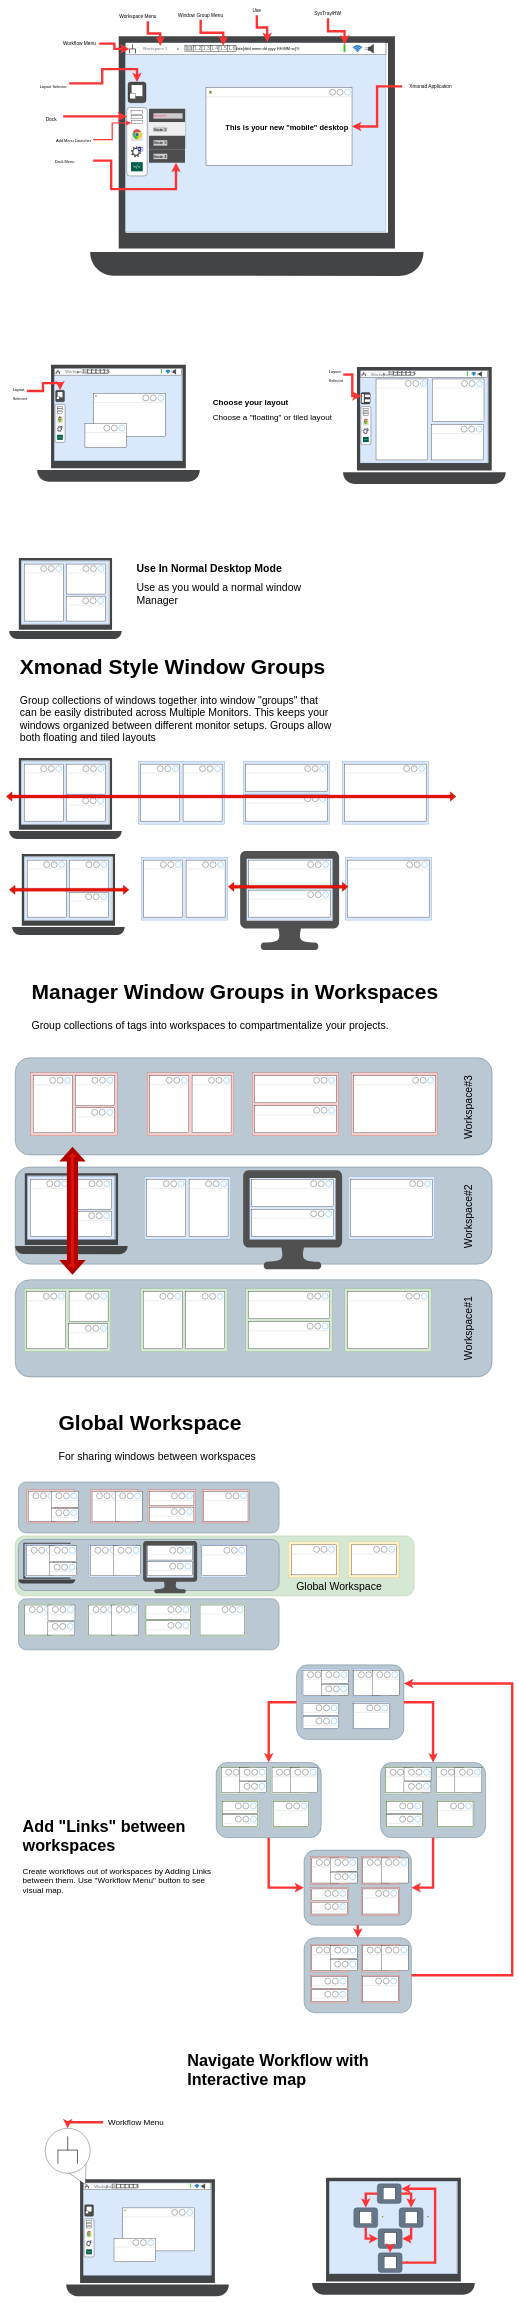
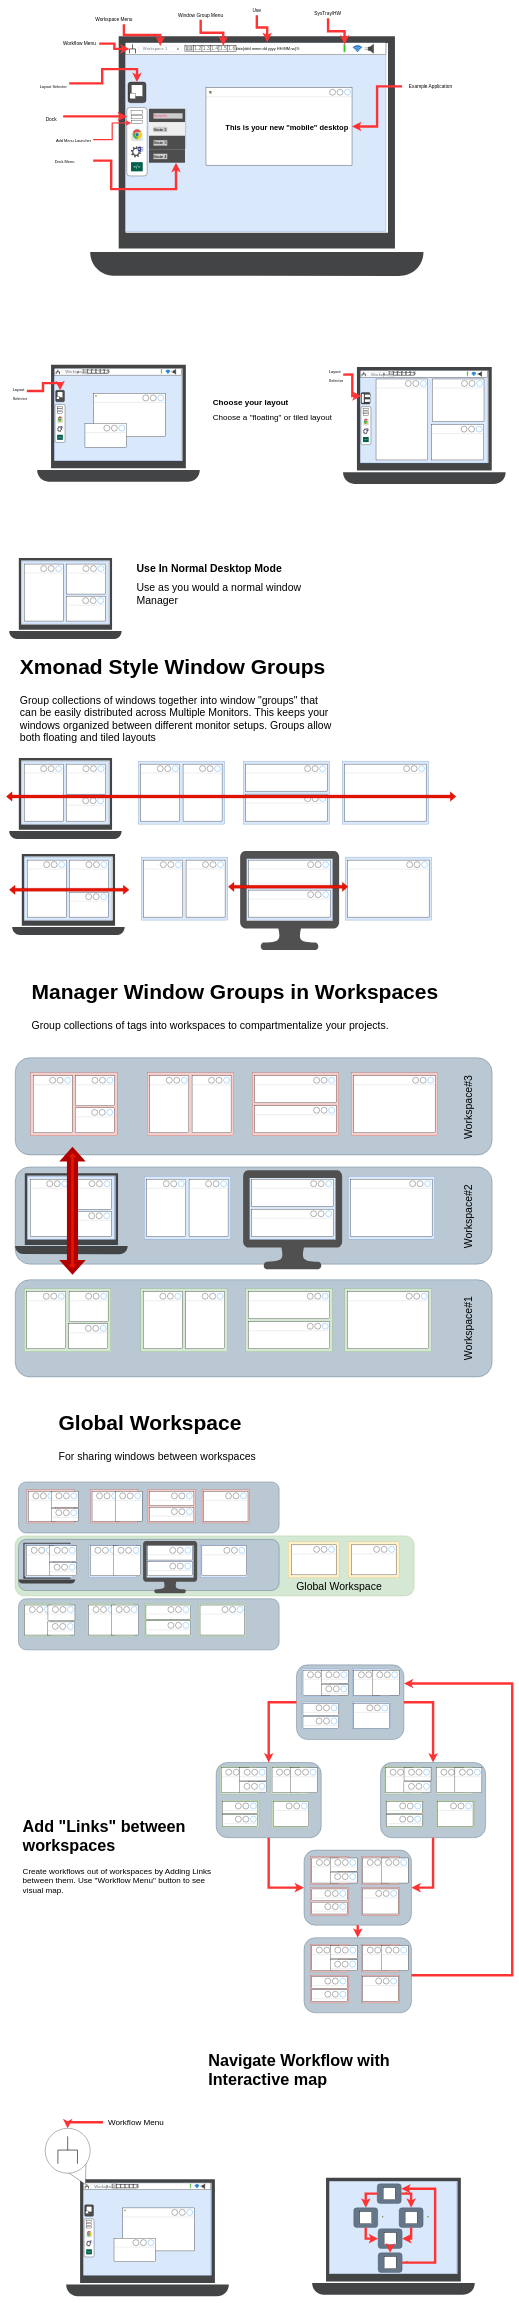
(138, 17) -> (114, 20)
(431, 87) -> (431, 87)
(283, 2078) -> (304, 2078)
